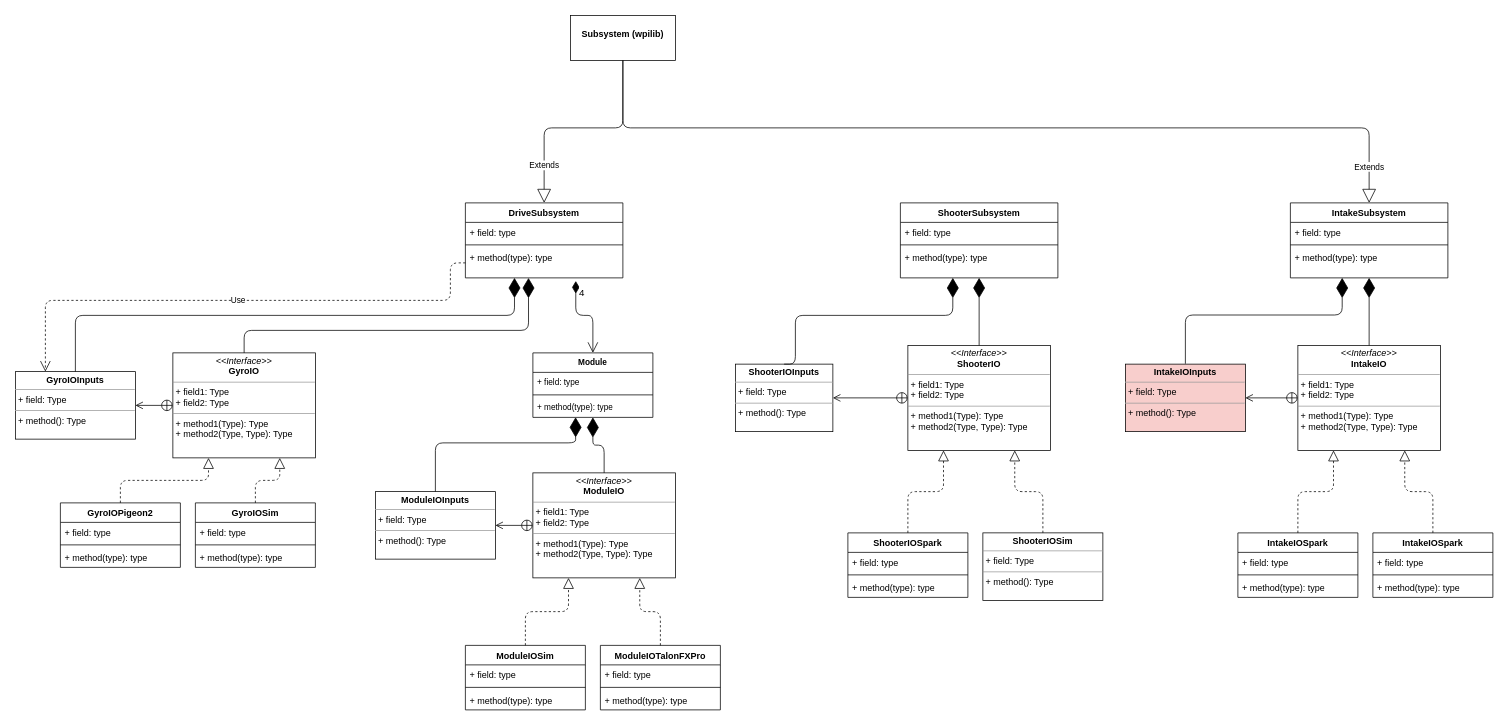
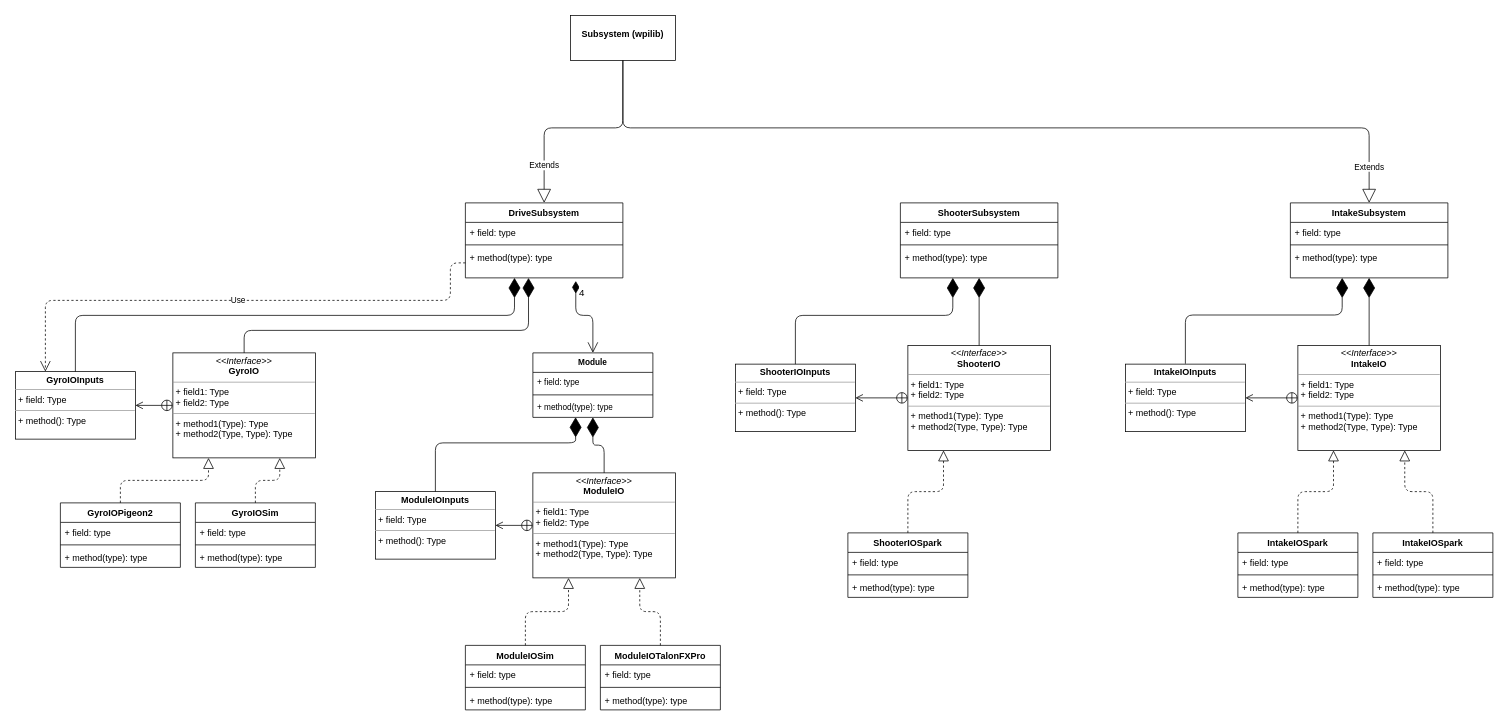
(784, 398) -> (795, 398)
(1185, 398) -> (1185, 398)
(1034, 492) -> none
(1043, 567) -> none
